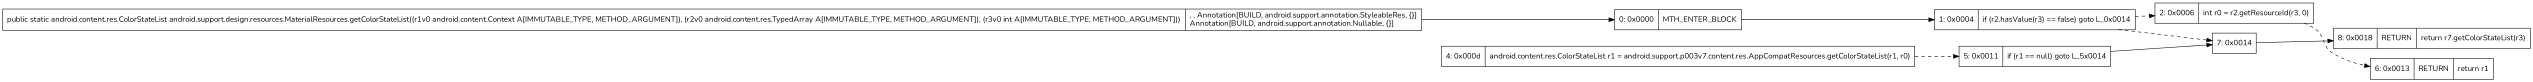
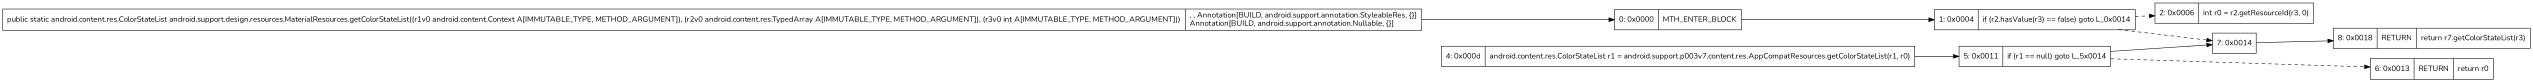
(2329, 51) -> (2238, 63)
(1934, 56) -> (1934, 56)
(2473, 69) -> (2473, 69)
